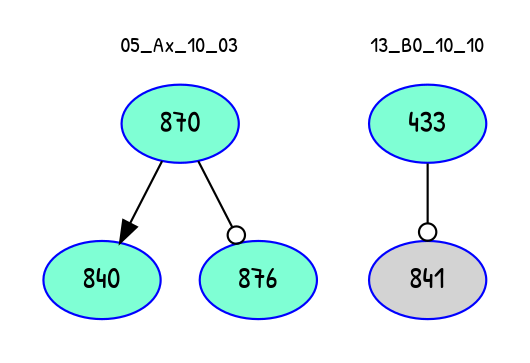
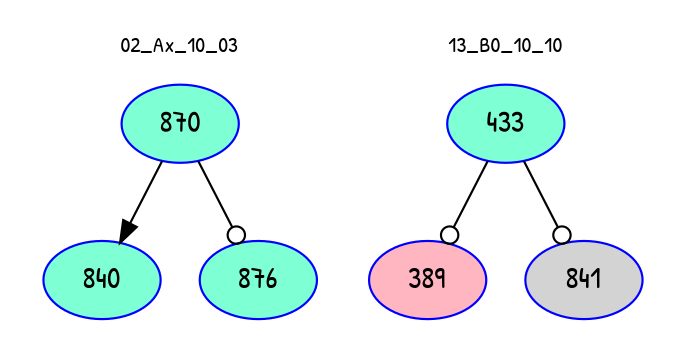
(180, 47) -> (180, 47)
none -> (428, 280)
